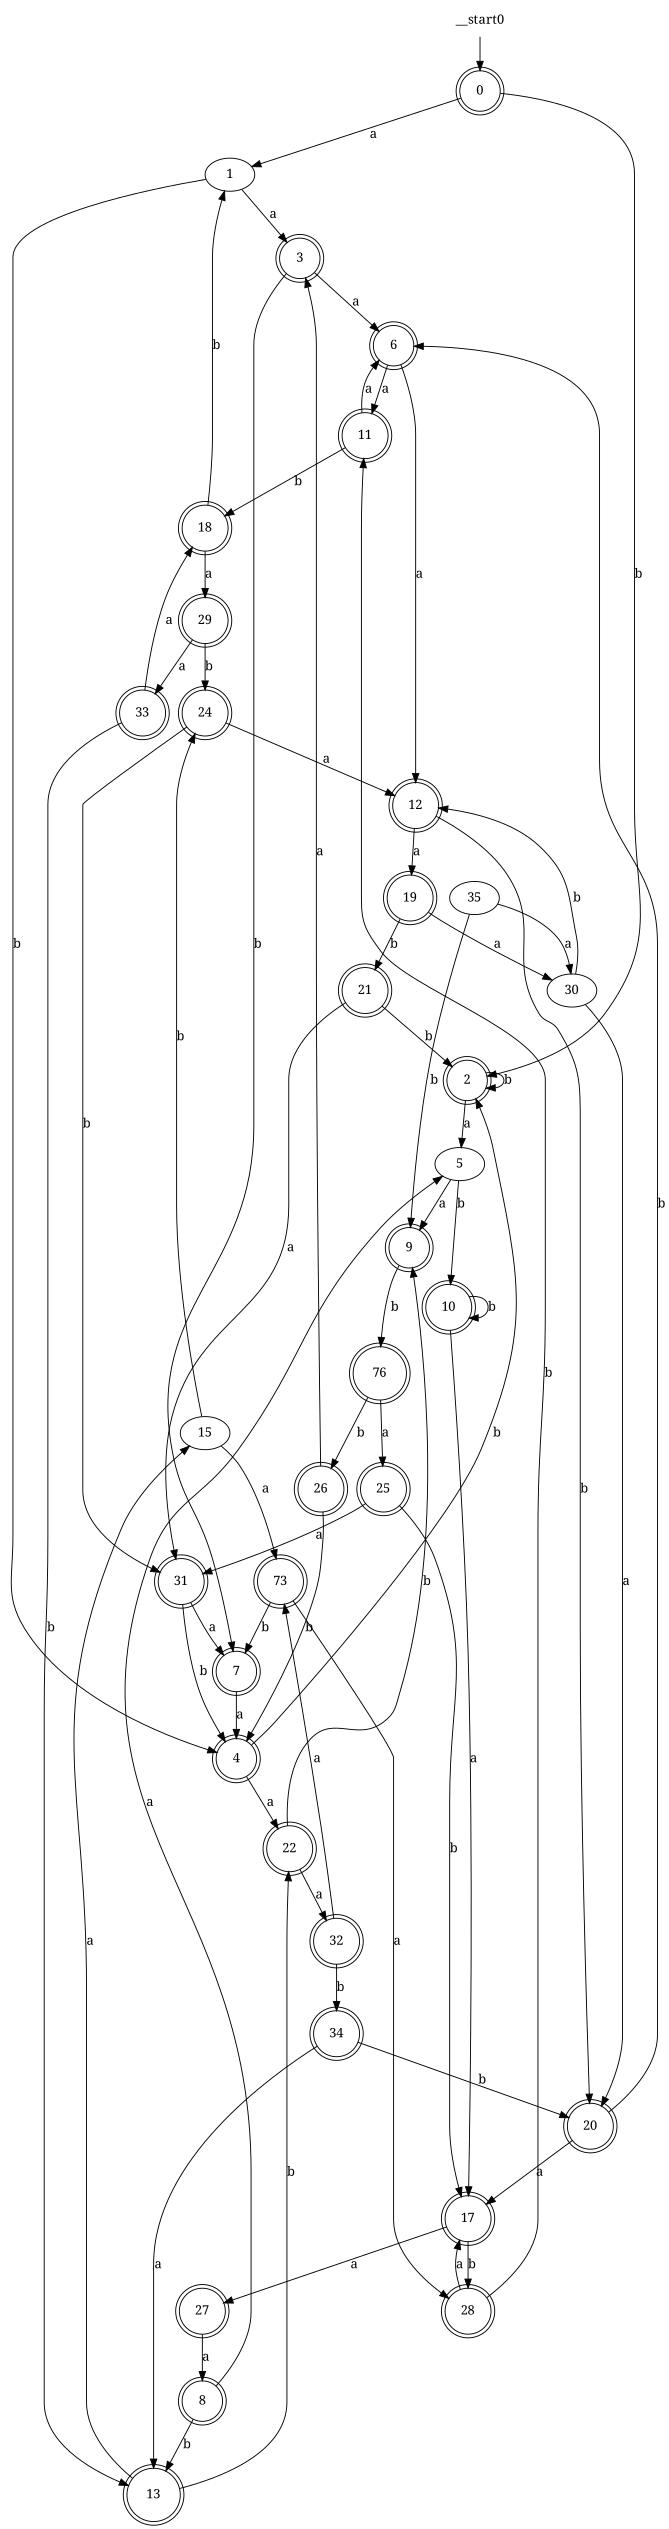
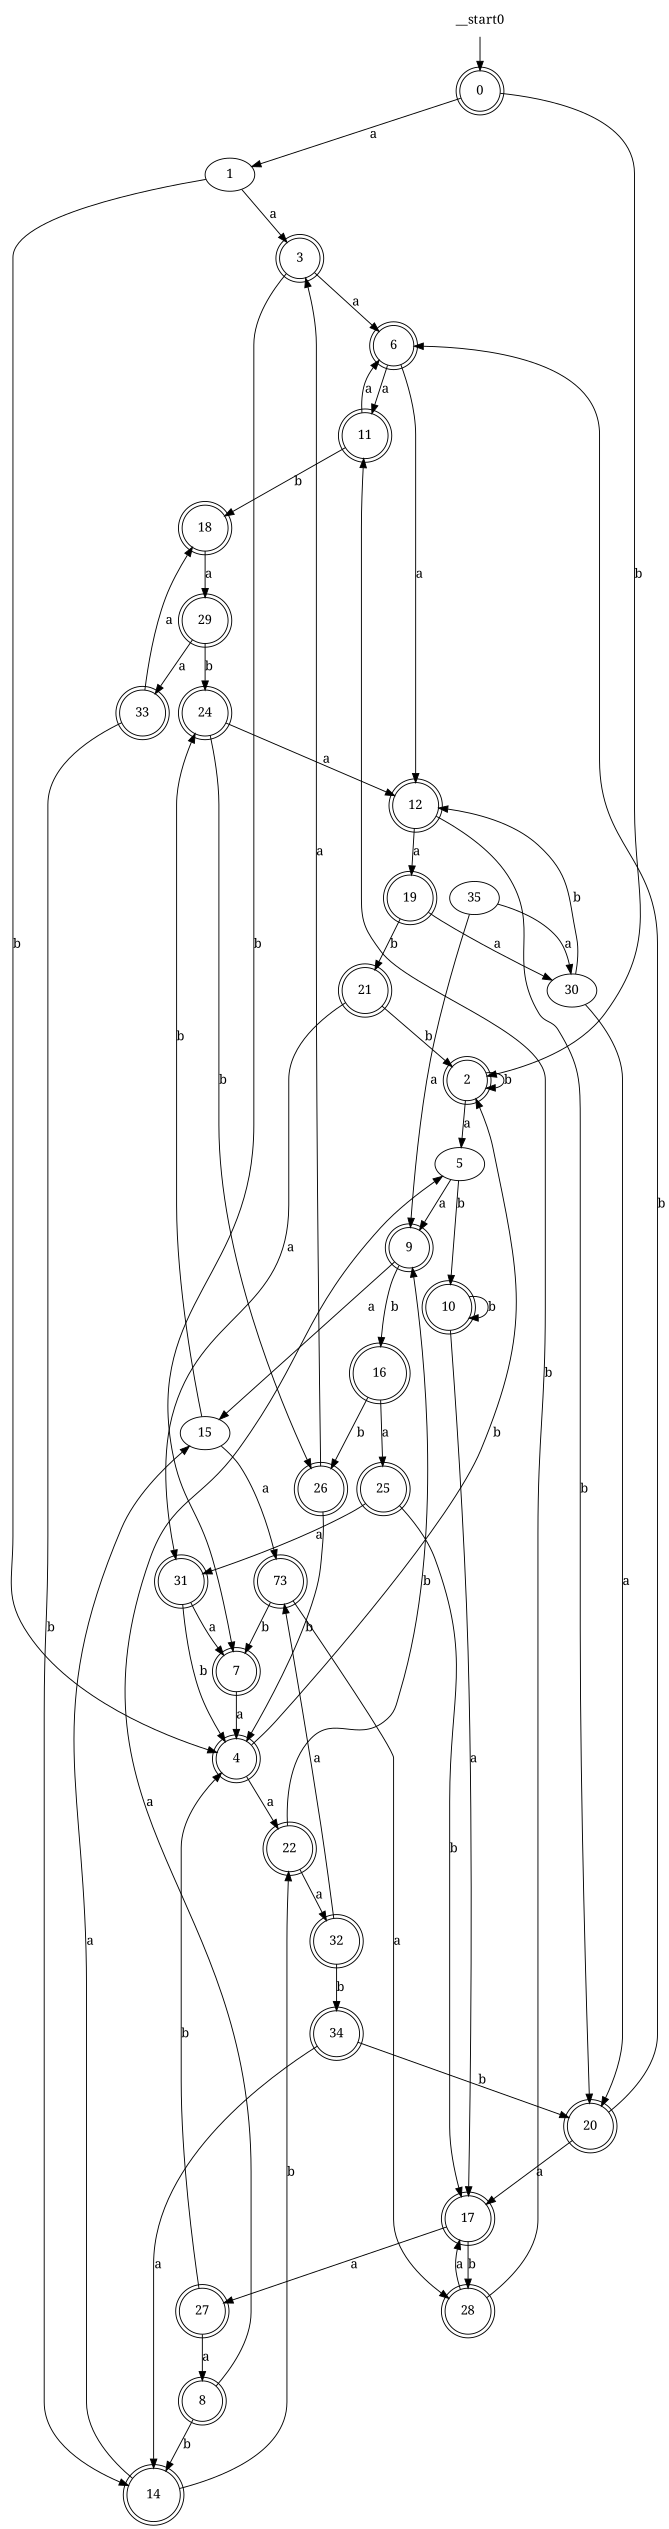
(212, 352) -> none
(435, 1080) -> (435, 1080)
(83, 1137) -> (219, 1104)
none -> (327, 1322)
(380, 1373) -> (380, 1373)
none -> (181, 2030)
(154, 2495) -> (154, 2495)
